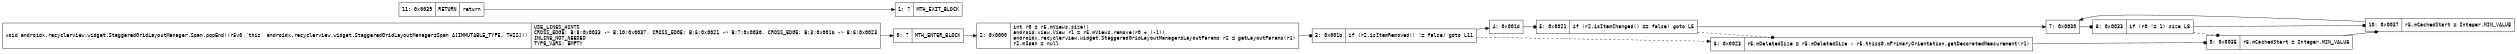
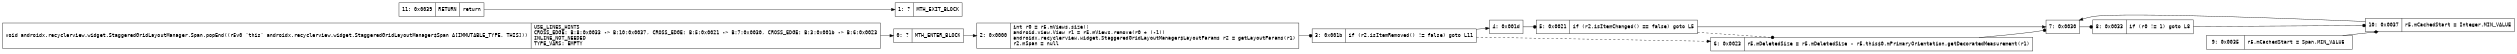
(2160, 27) -> (2160, 27)
(2205, 34) -> none
(2296, 42) -> (2296, 42)
(2118, 43) -> (2011, 34)
